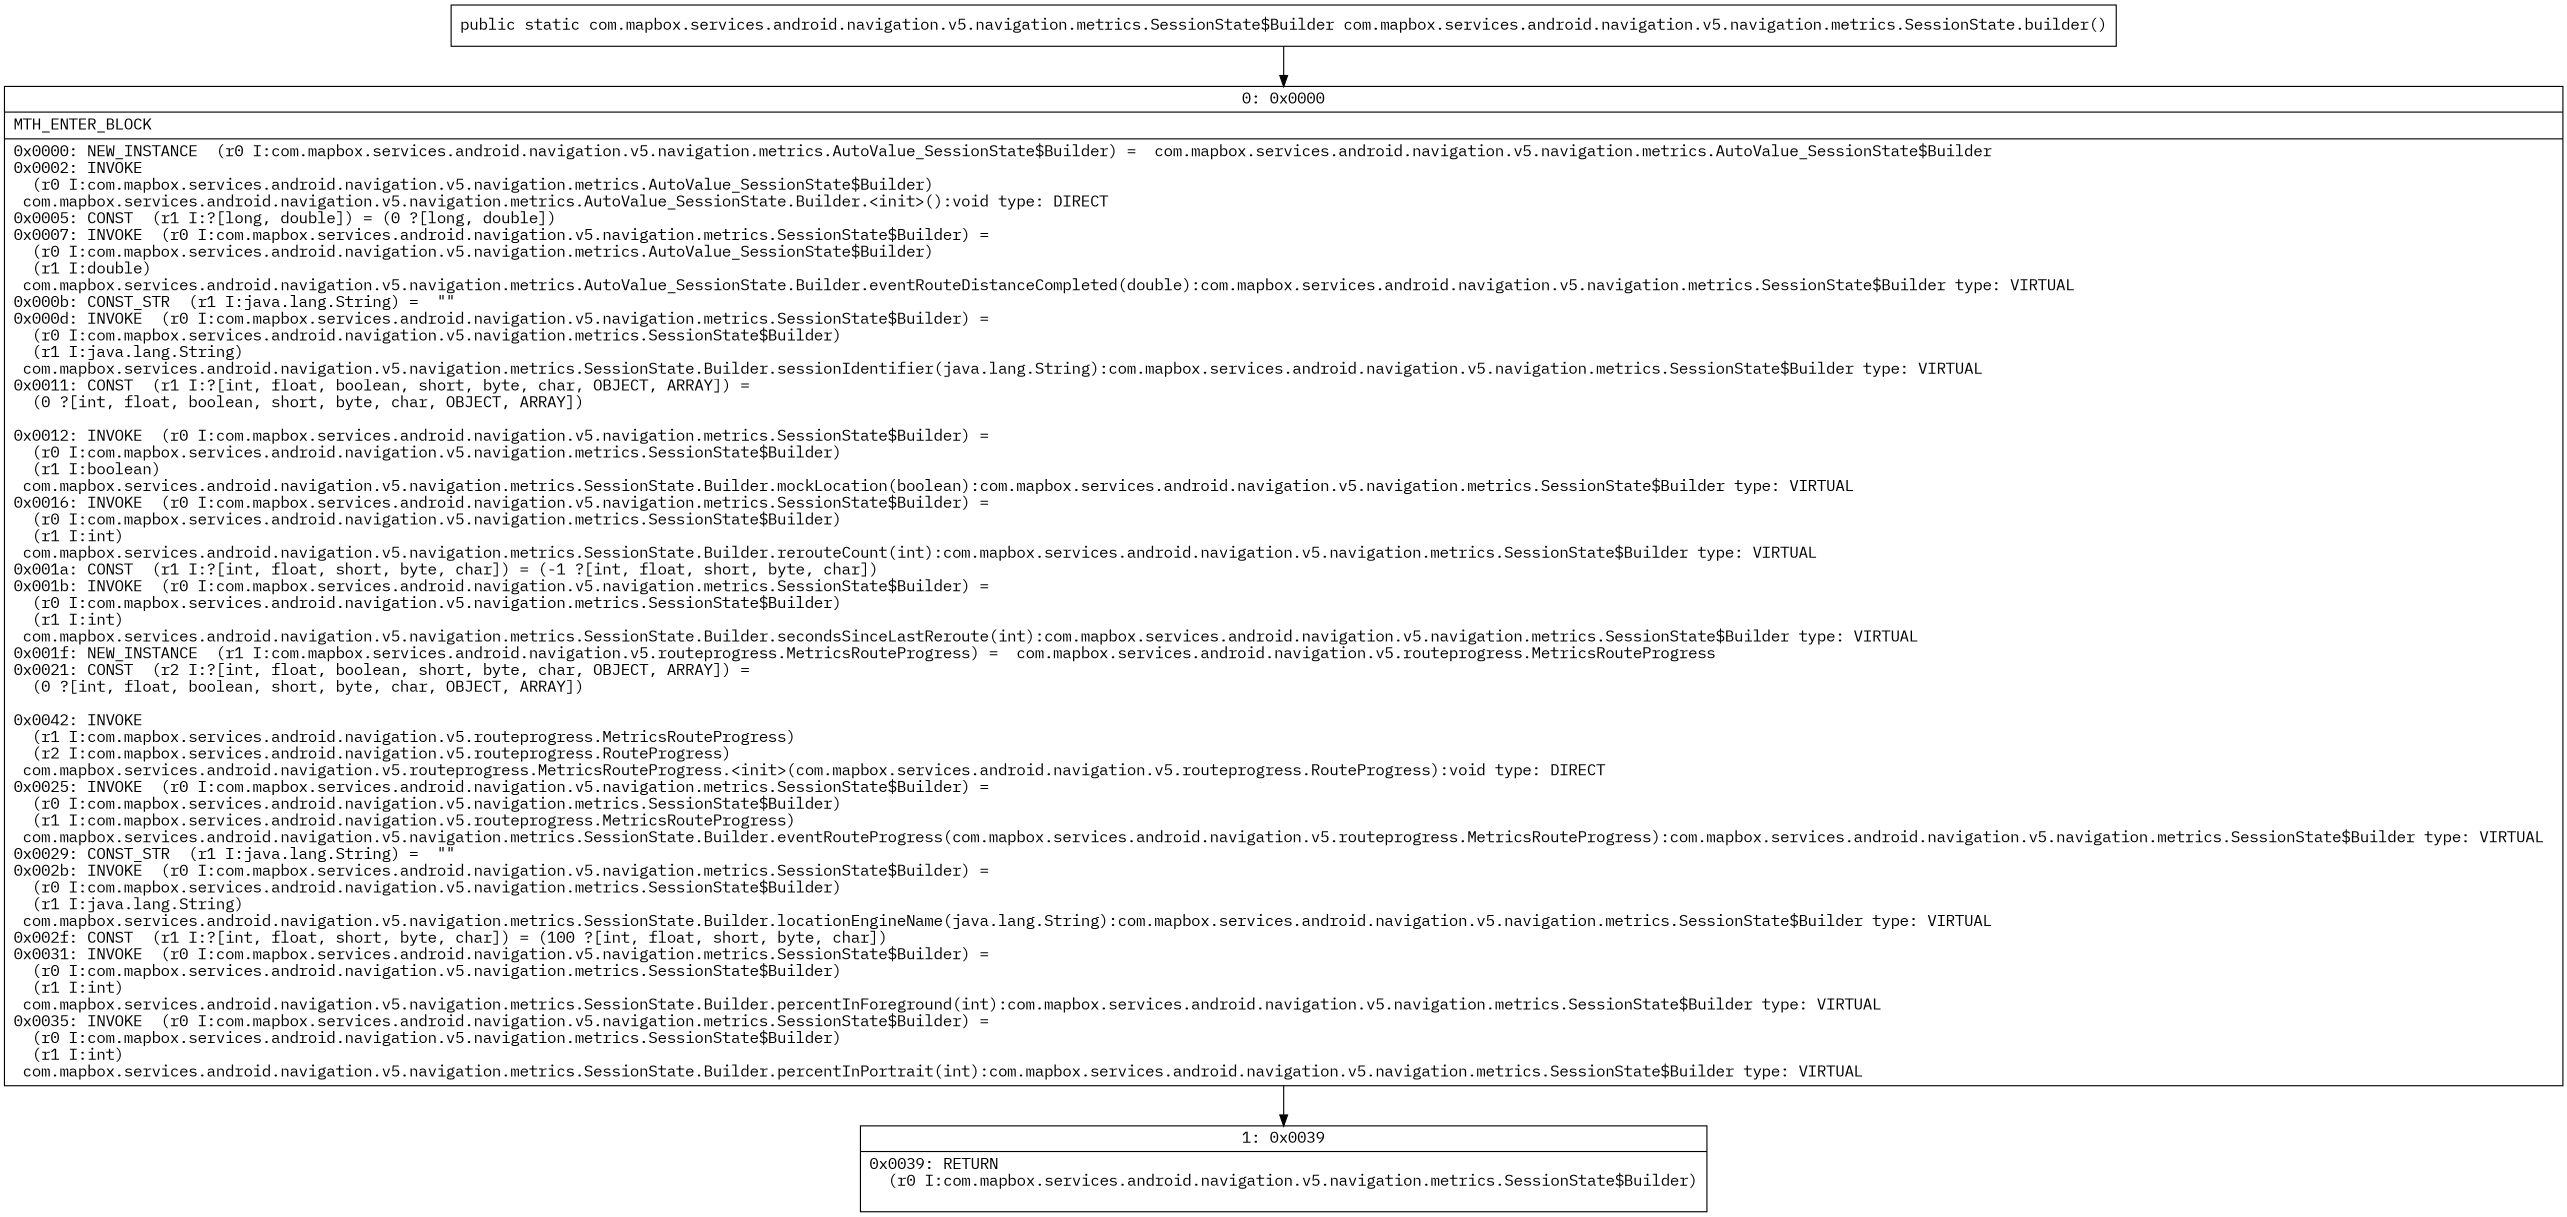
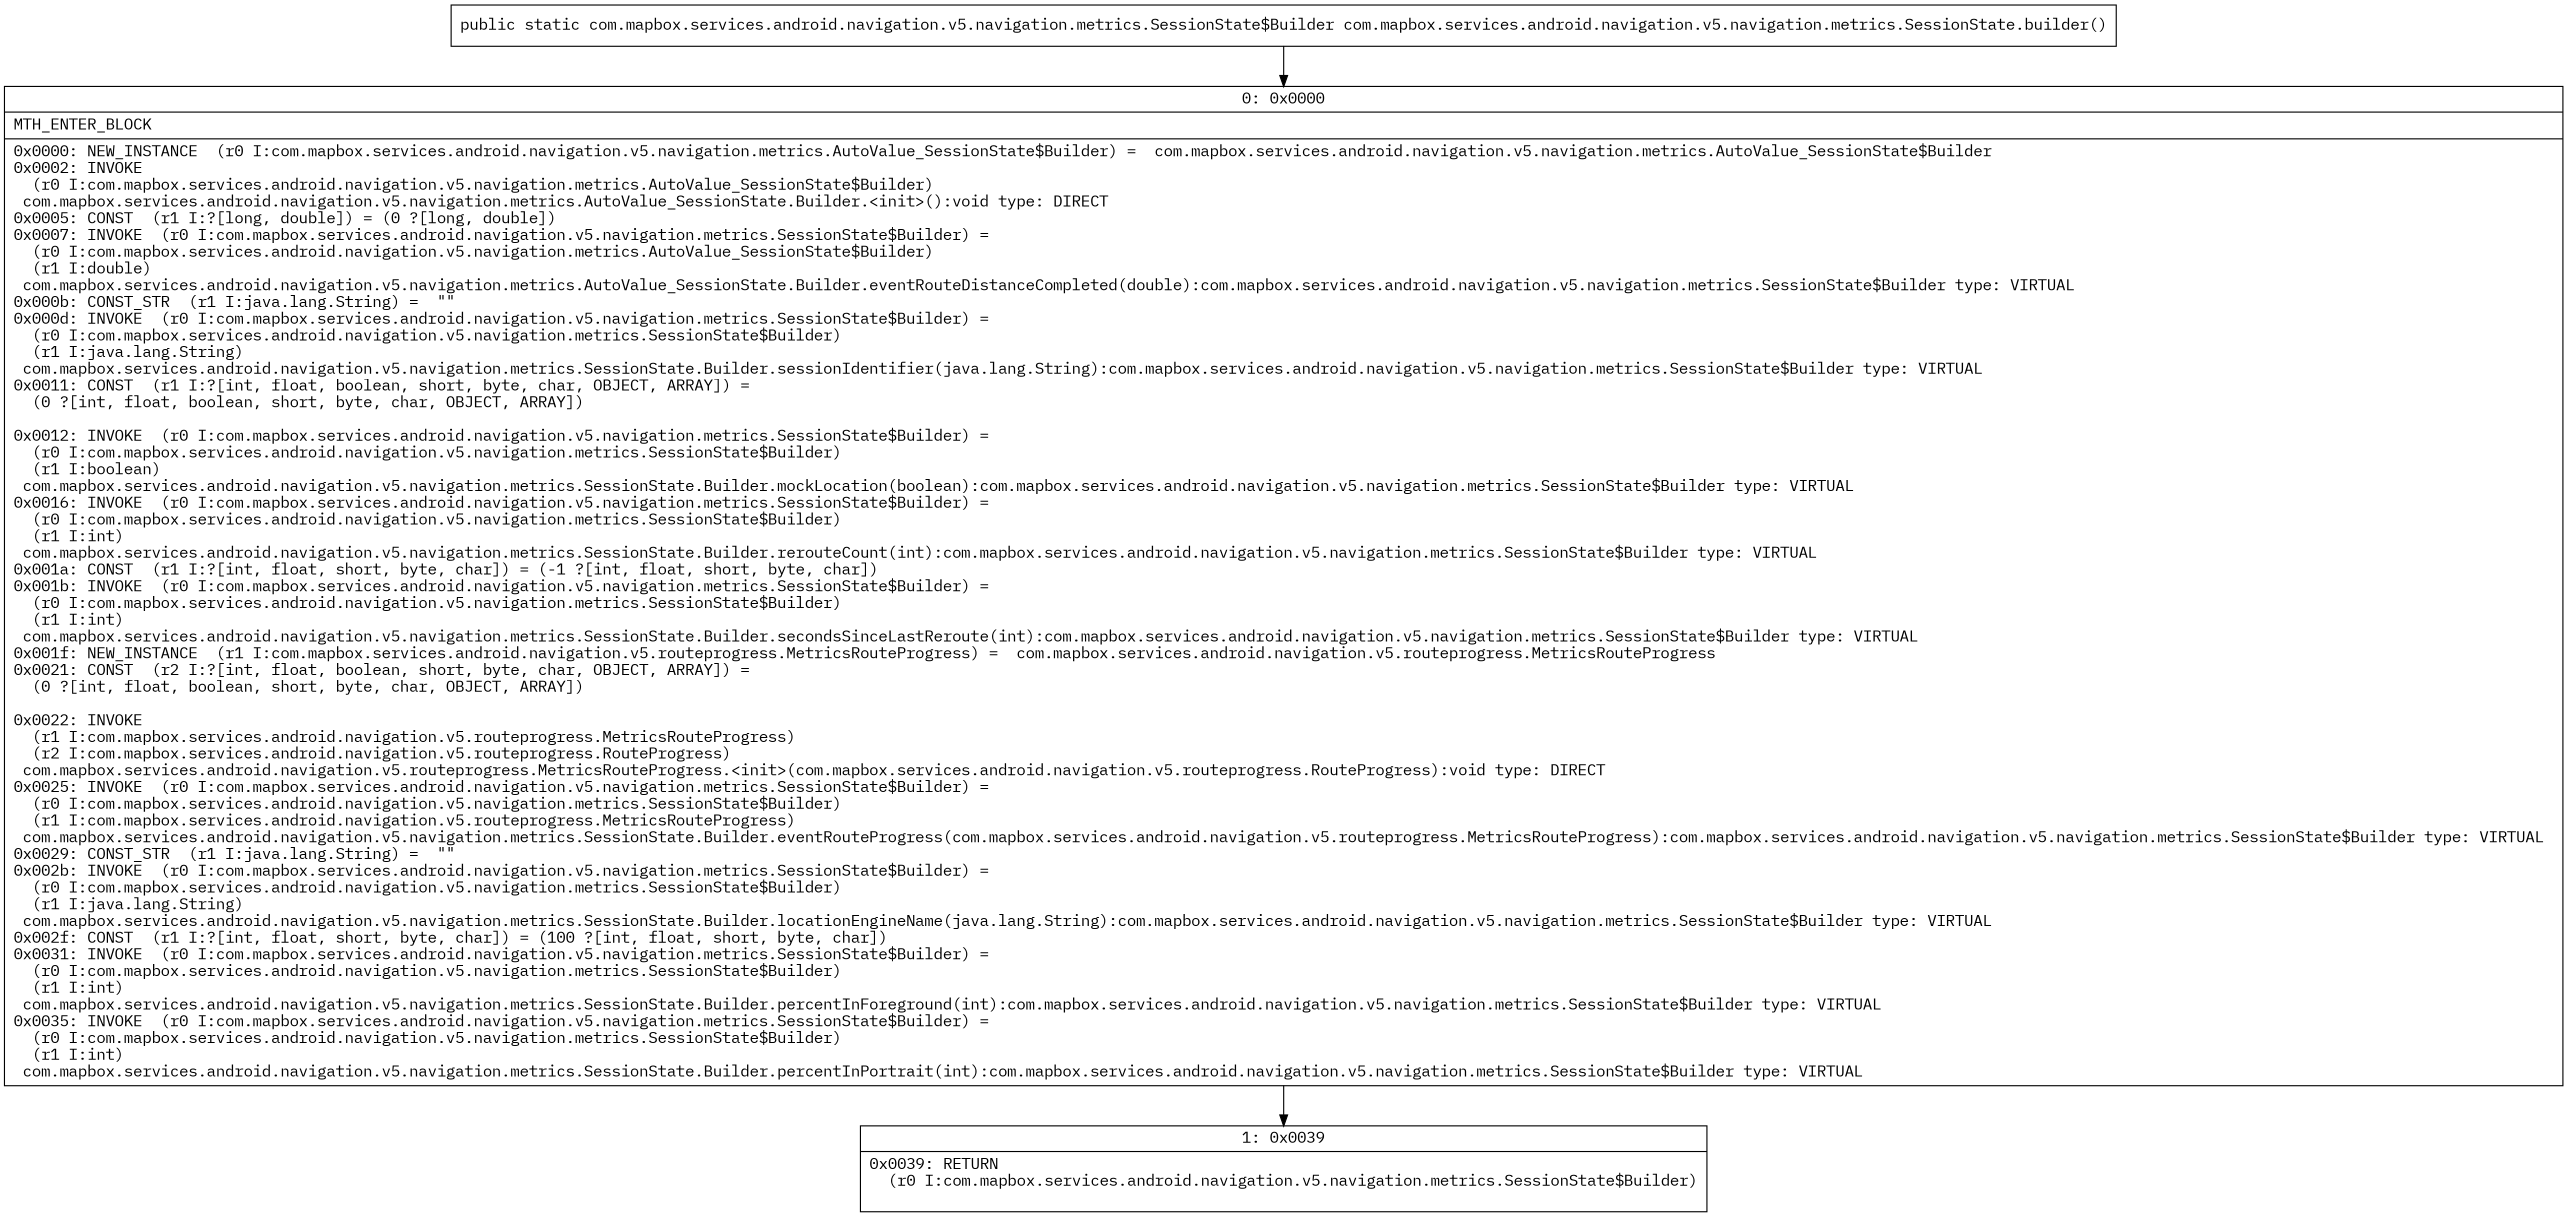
(88, 720) -> (88, 720)
